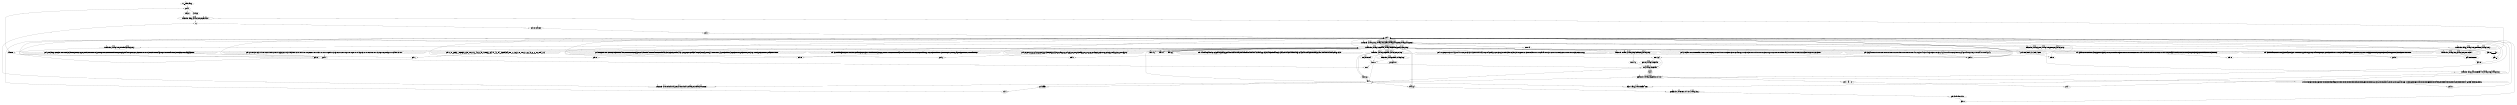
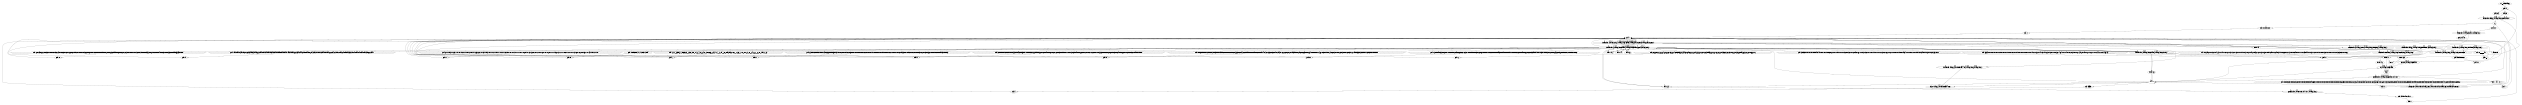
none -> (2493, 28)
(1366, 58) -> none
